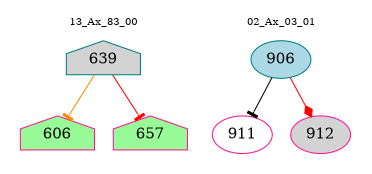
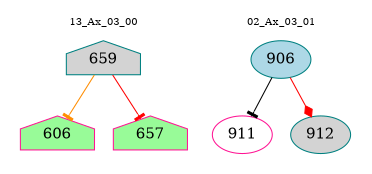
(104, 22) -> (104, 22)
(103, 60) -> (103, 60)
(321, 135) -> (321, 135)
